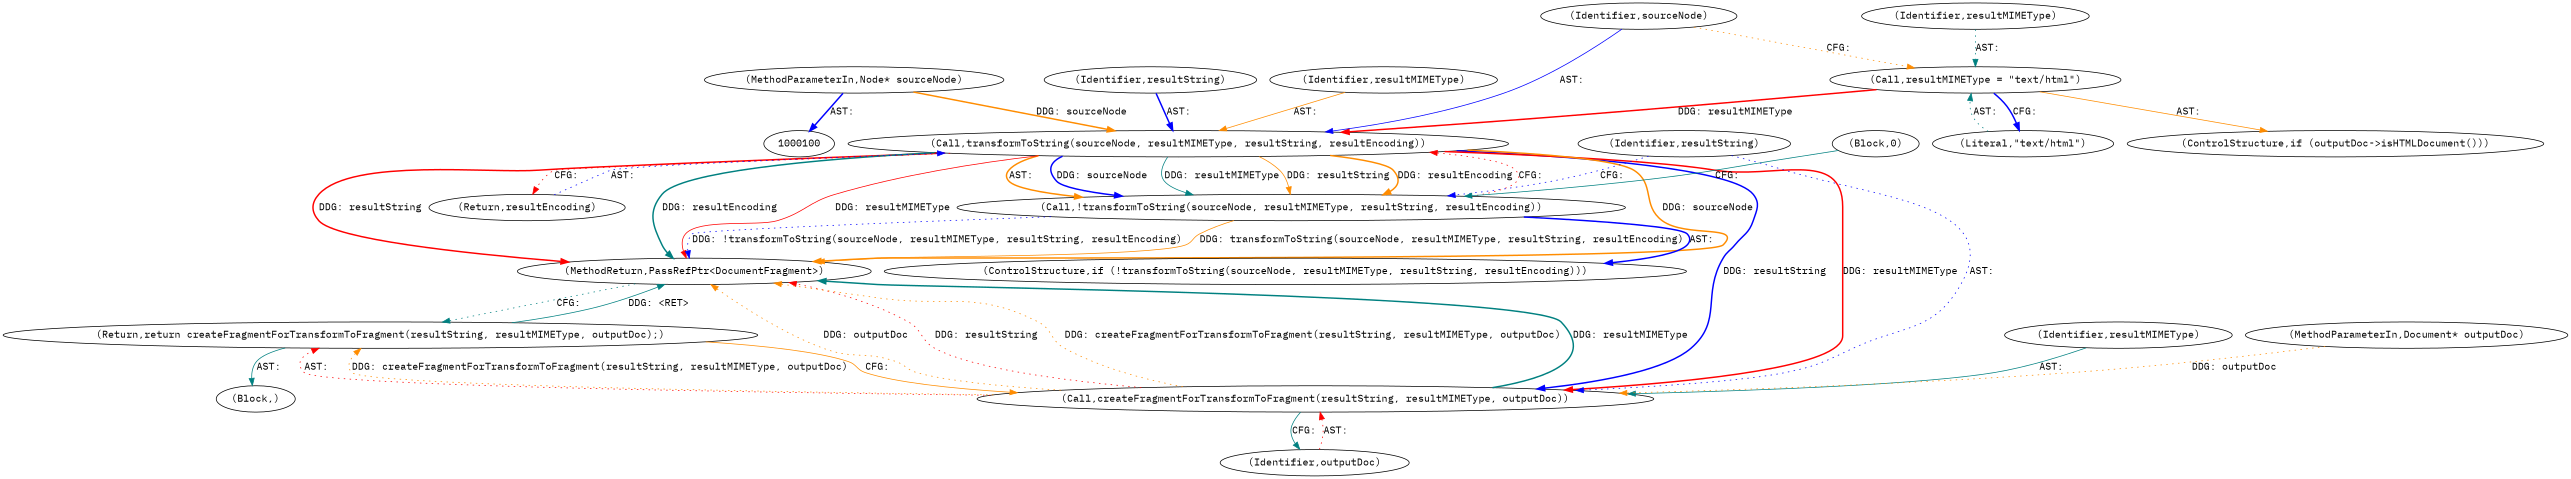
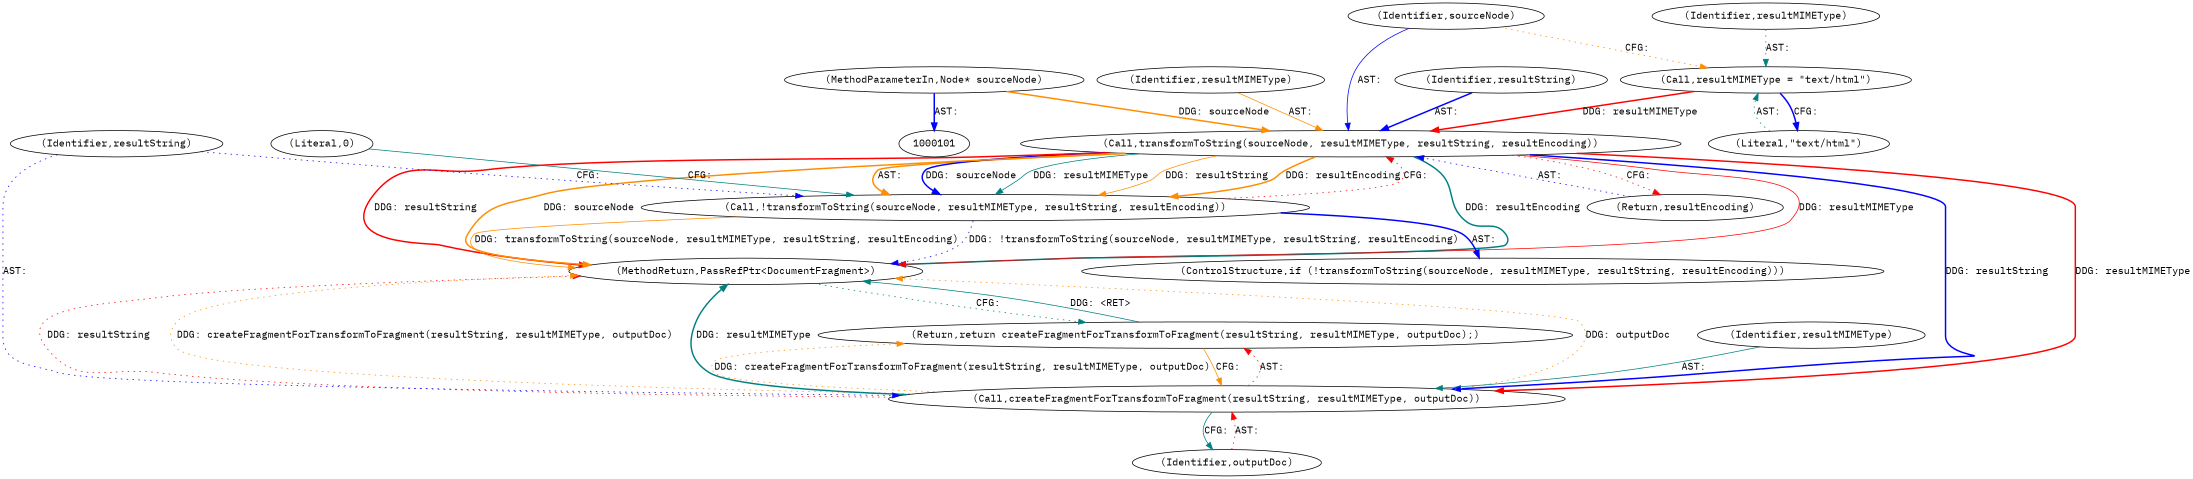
(799, 144) -> (934, 144)
(1876, 144) -> (322, 144)
(2336, 144) -> none
(2407, 335) -> none
(256, 399) -> none
